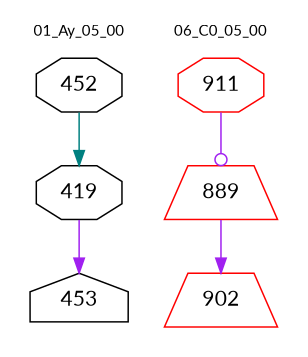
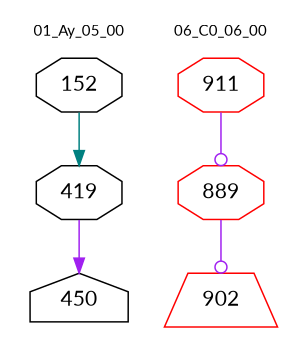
(221, 32) -> (221, 32)
(79, 85) -> (79, 85)
(221, 193) -> (221, 193)
(221, 239) -> (221, 241)
(79, 300) -> (79, 300)
